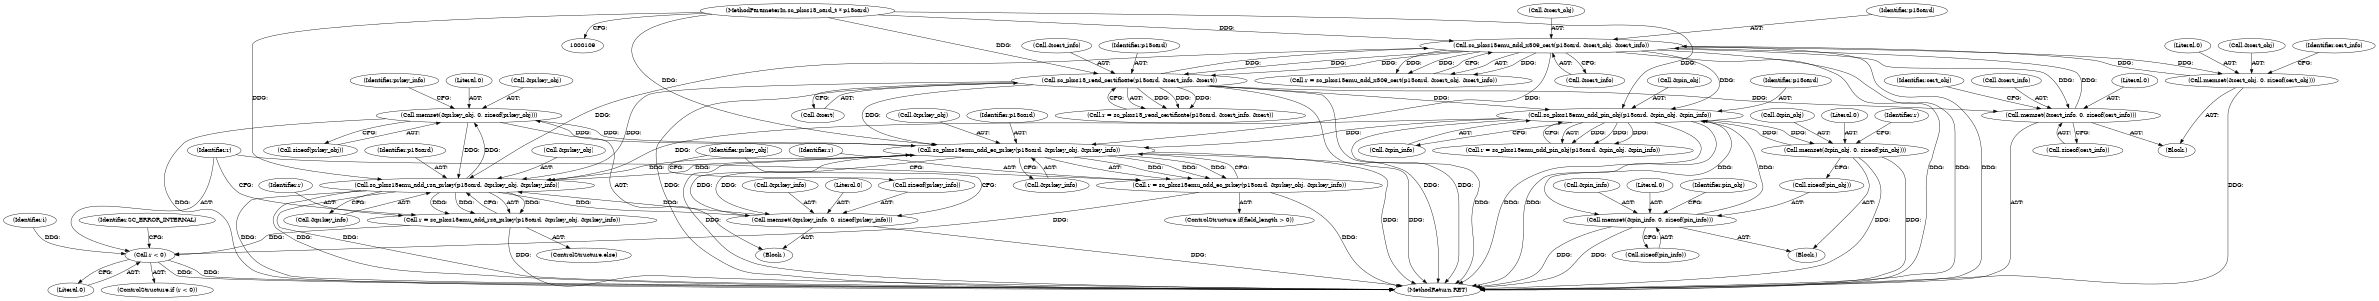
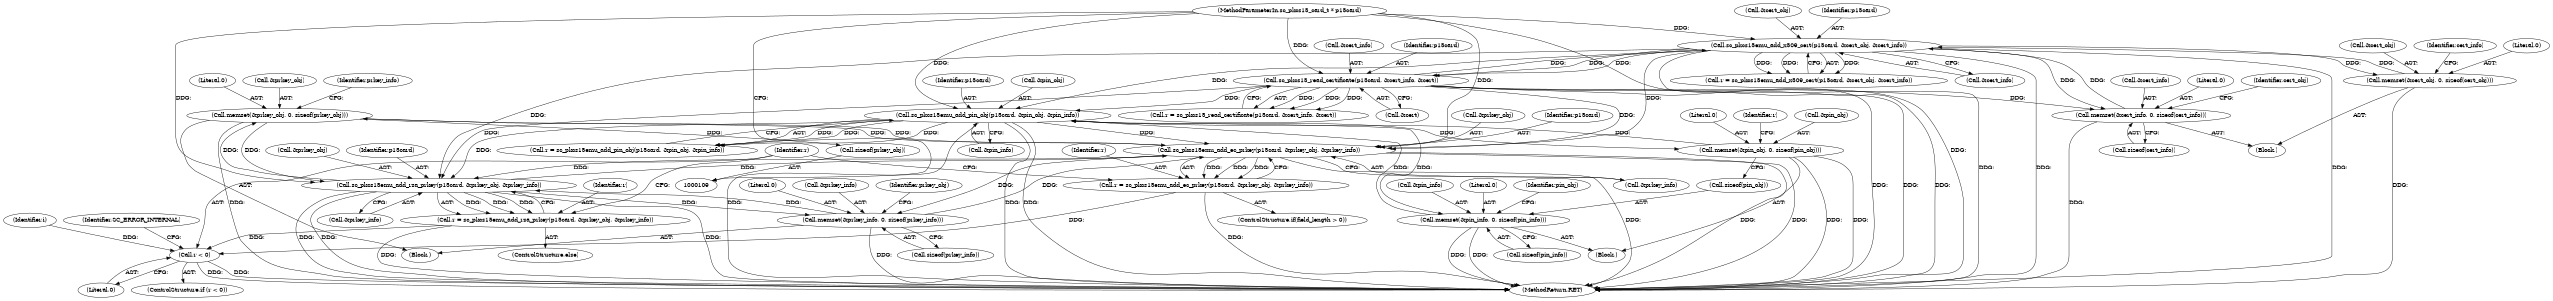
none -> (1906, 102)
(371, 133) -> (715, 133)
(387, 134) -> (779, 167)
(756, 177) -> (920, 235)
(2018, 203) -> (2078, 203)
